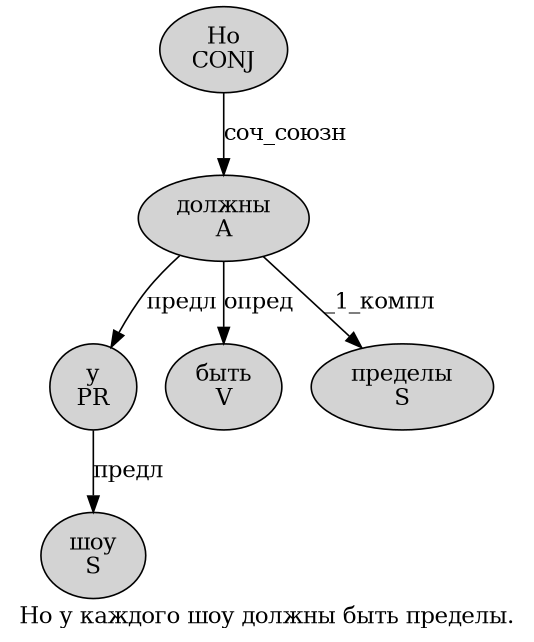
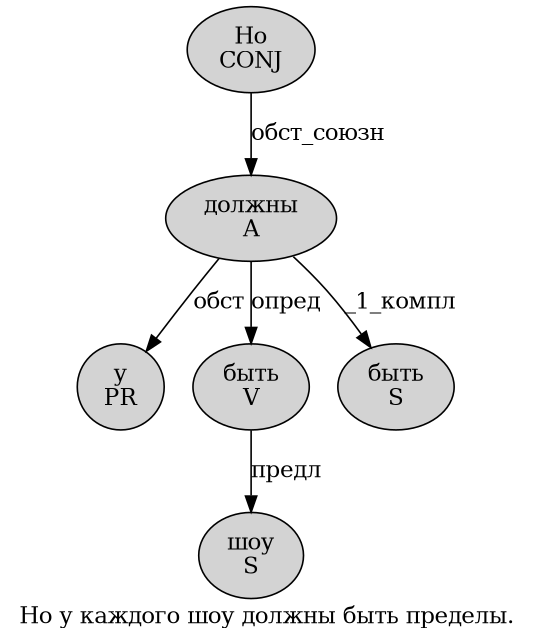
(285, 134) -> (318, 134)
(182, 303) -> (219, 303)
(402, 387) -> (396, 387)
(93, 463) -> (251, 463)
